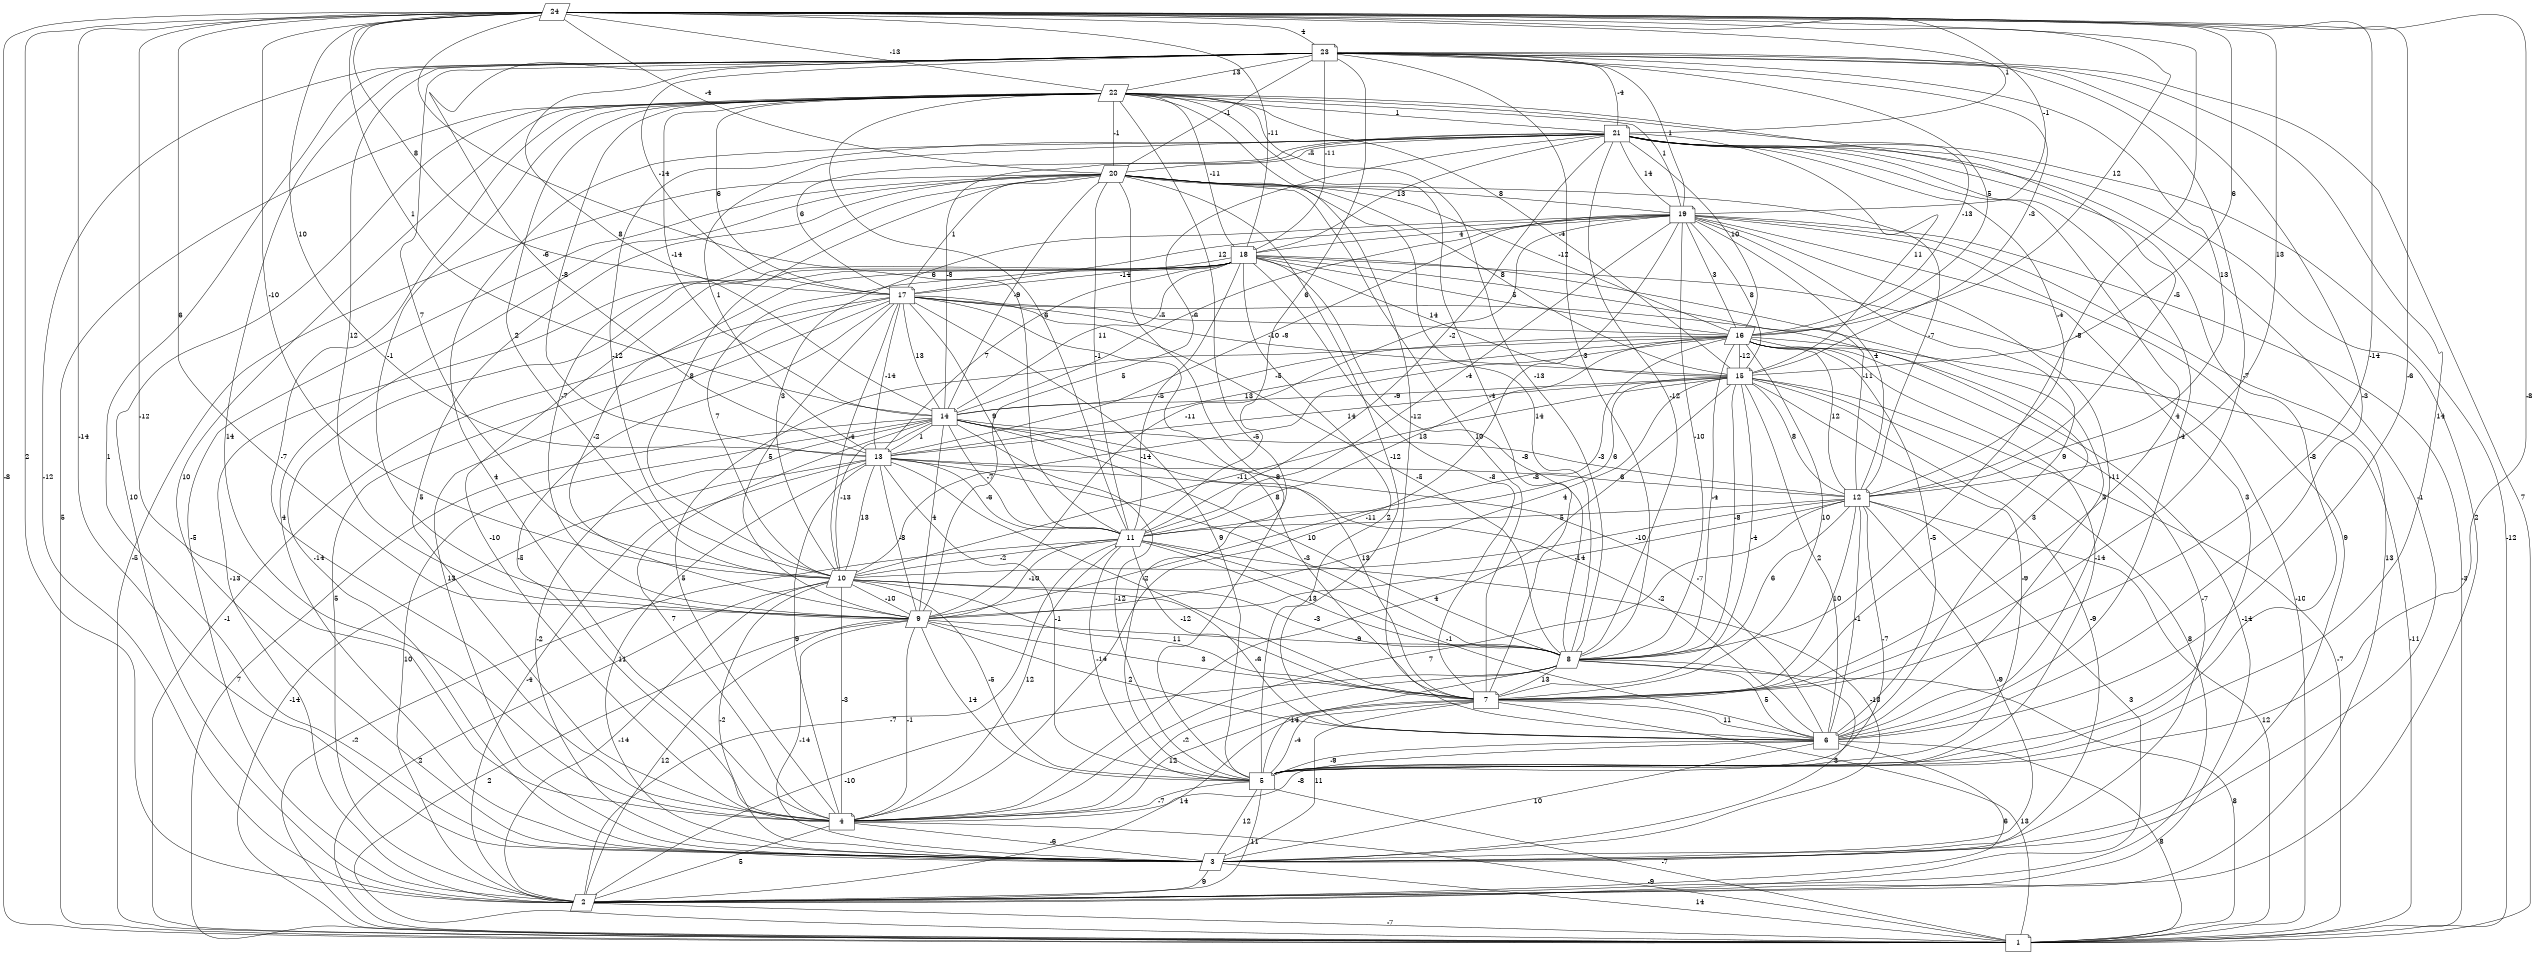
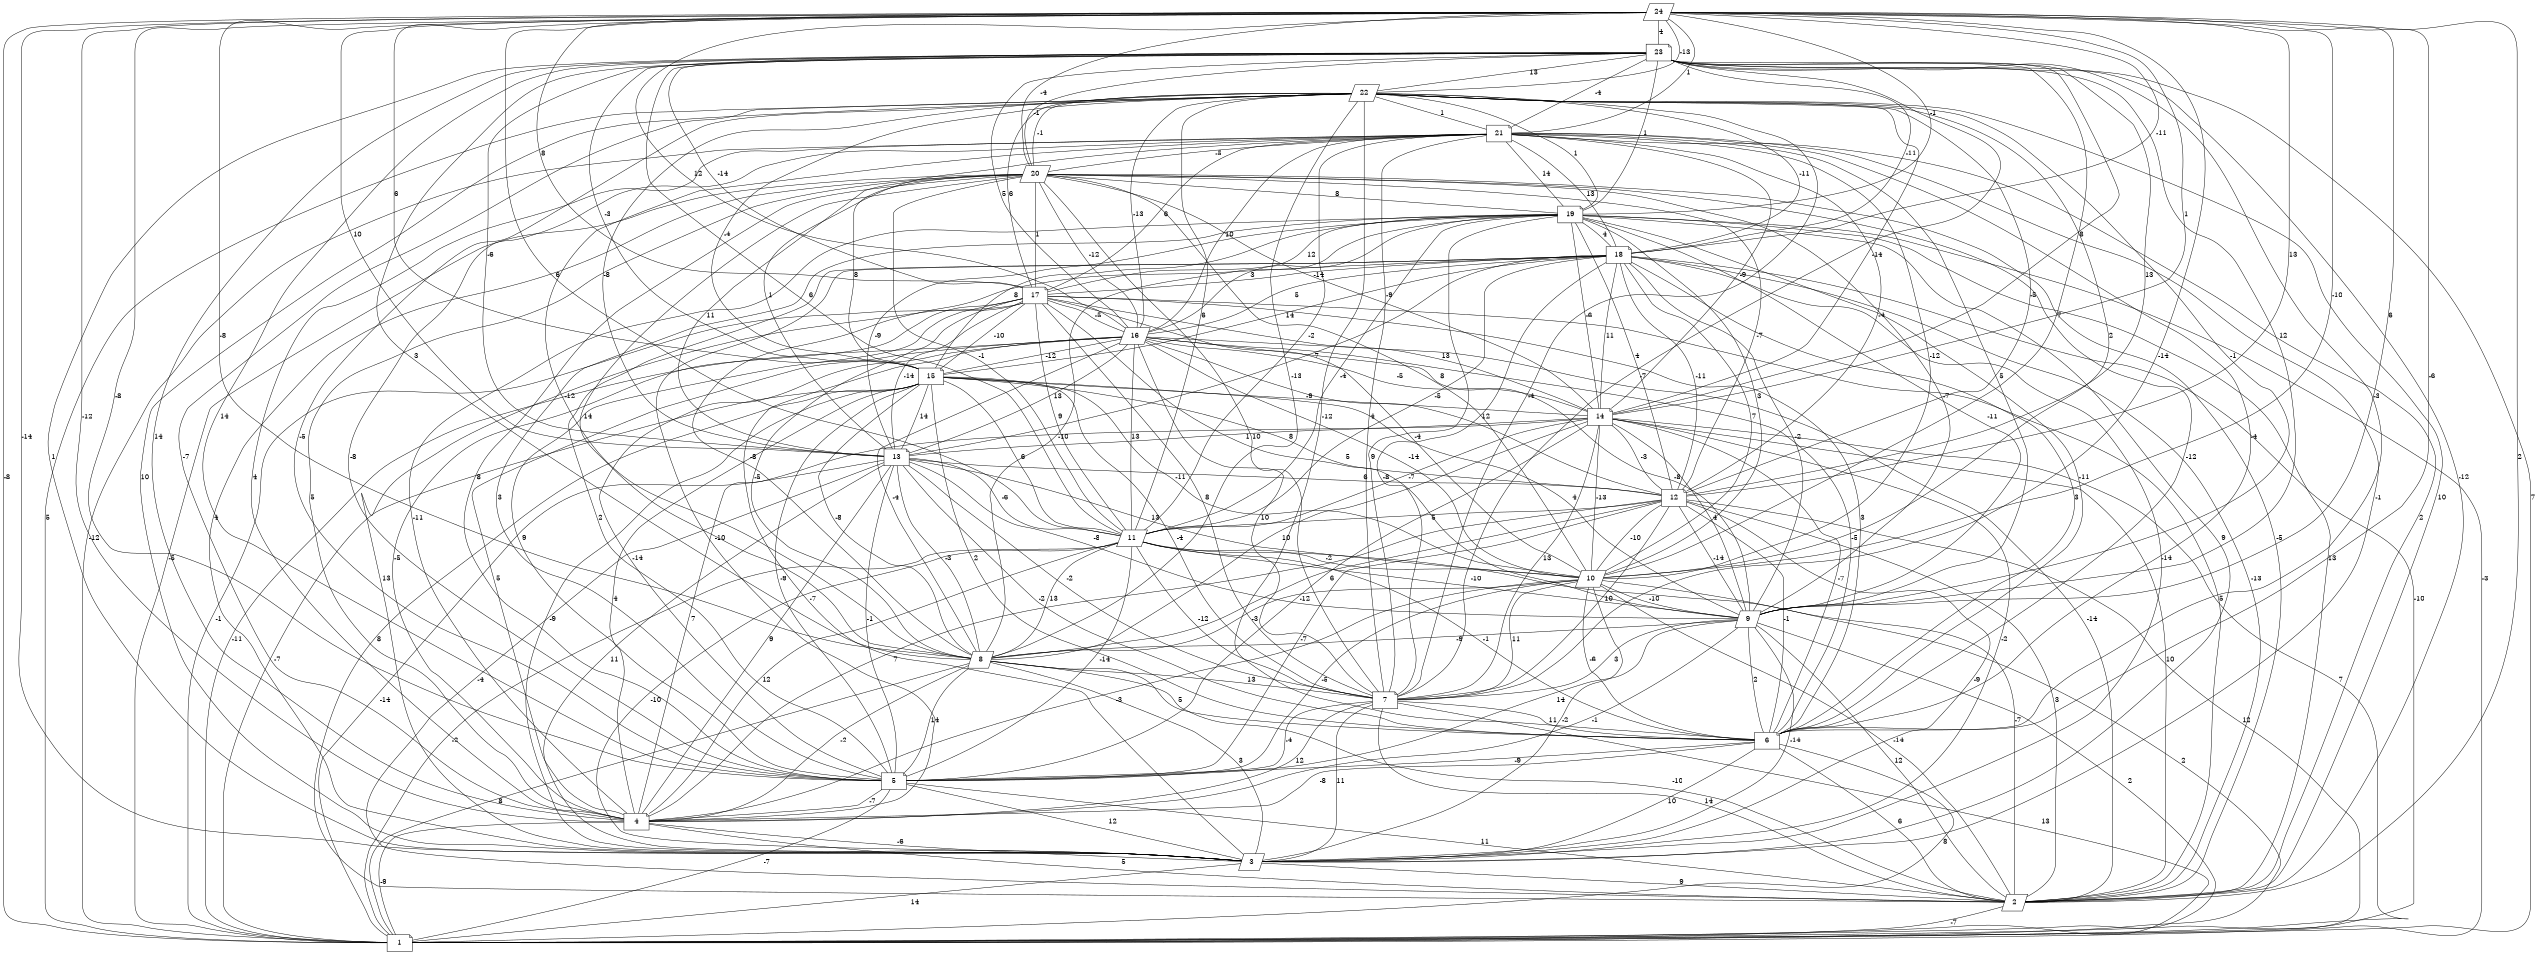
(1909, 229) -> none
none -> (726, 294)
